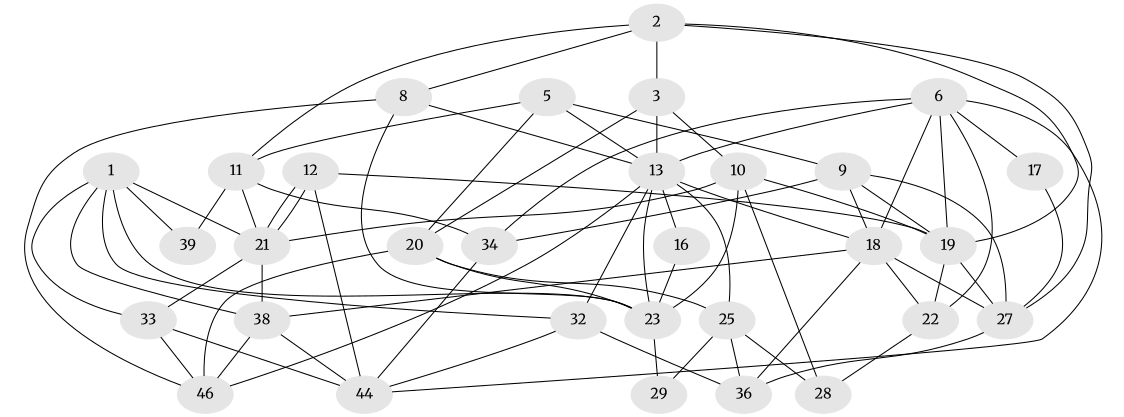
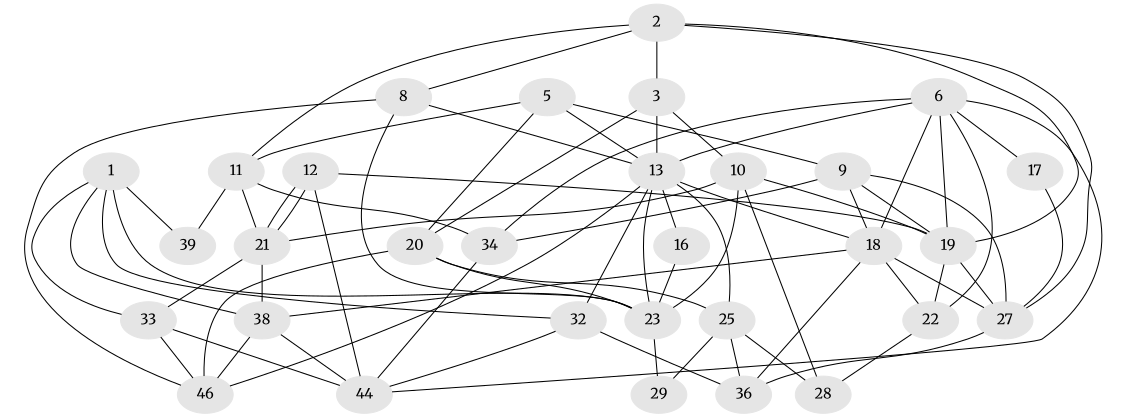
(187, 209) -> none
